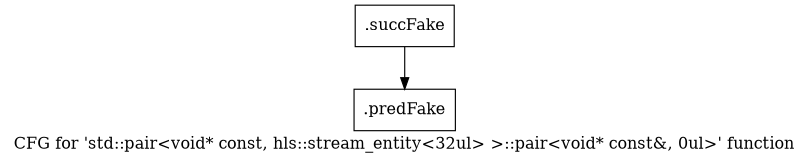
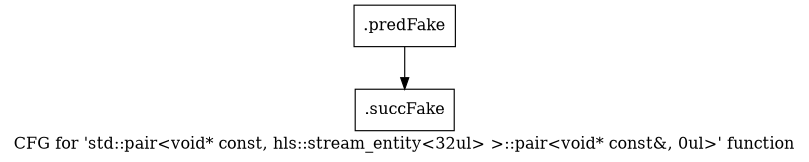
(405, 62) -> (405, 62)
